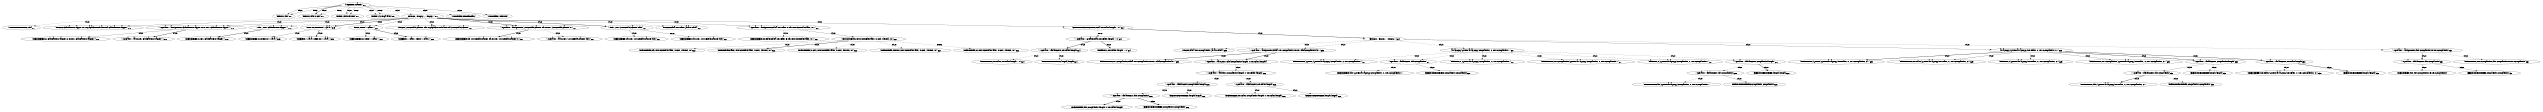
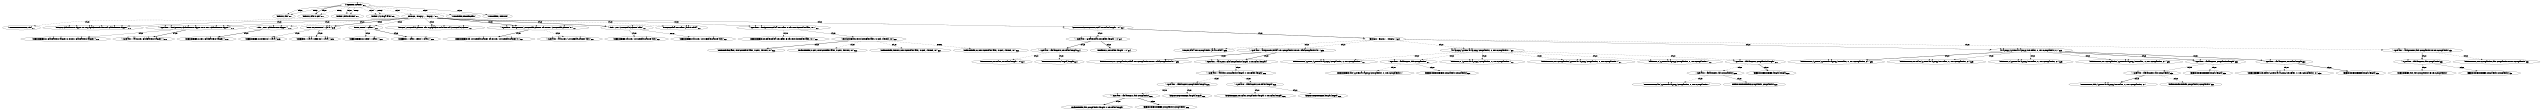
(1100, 33) -> (1100, 33)
(667, 50) -> none
